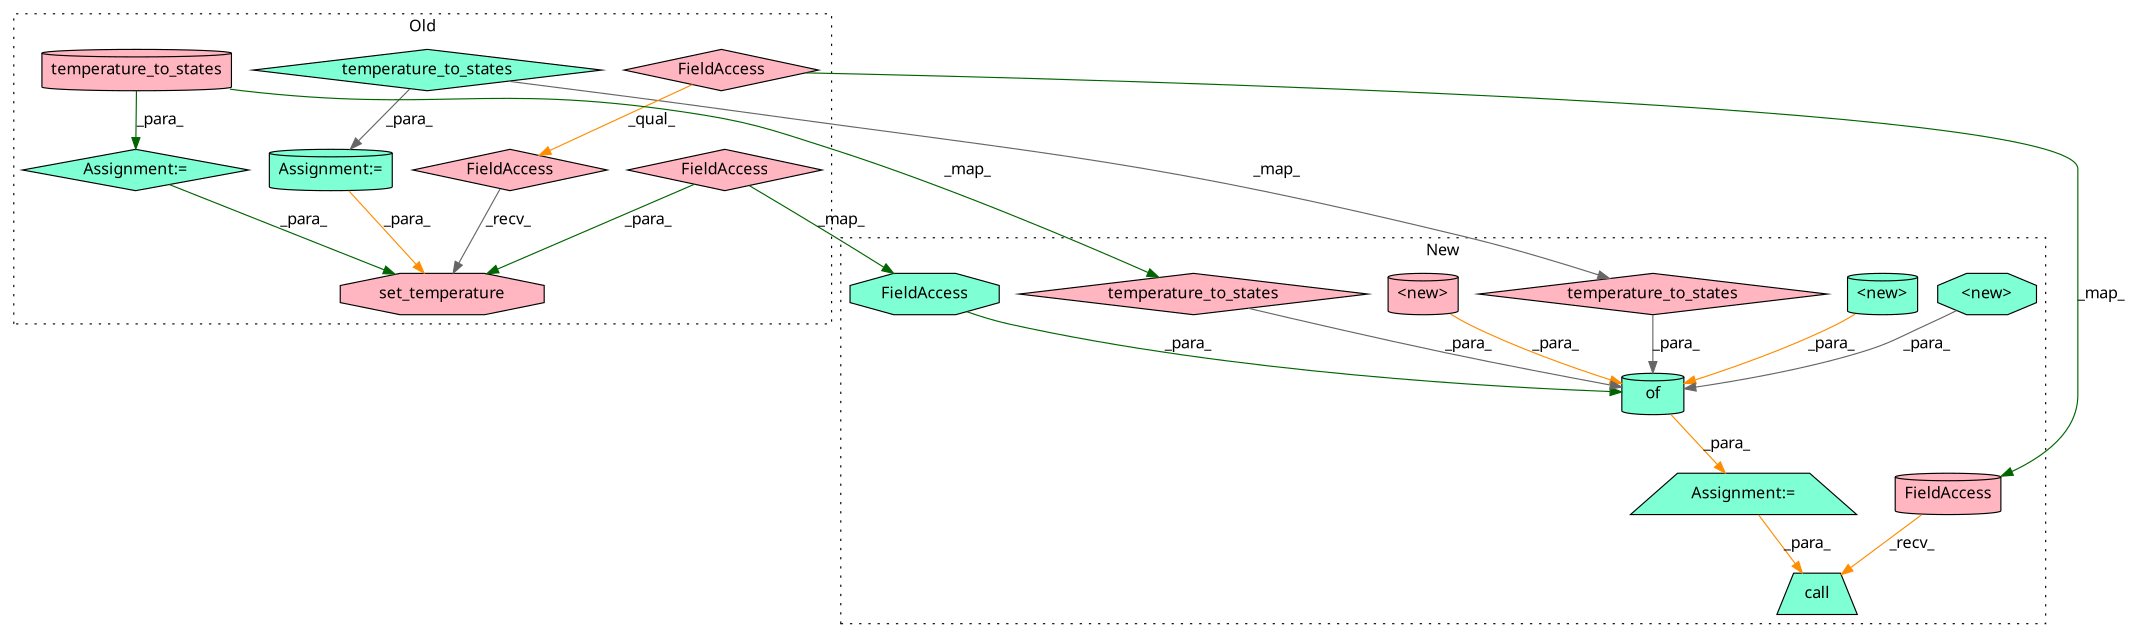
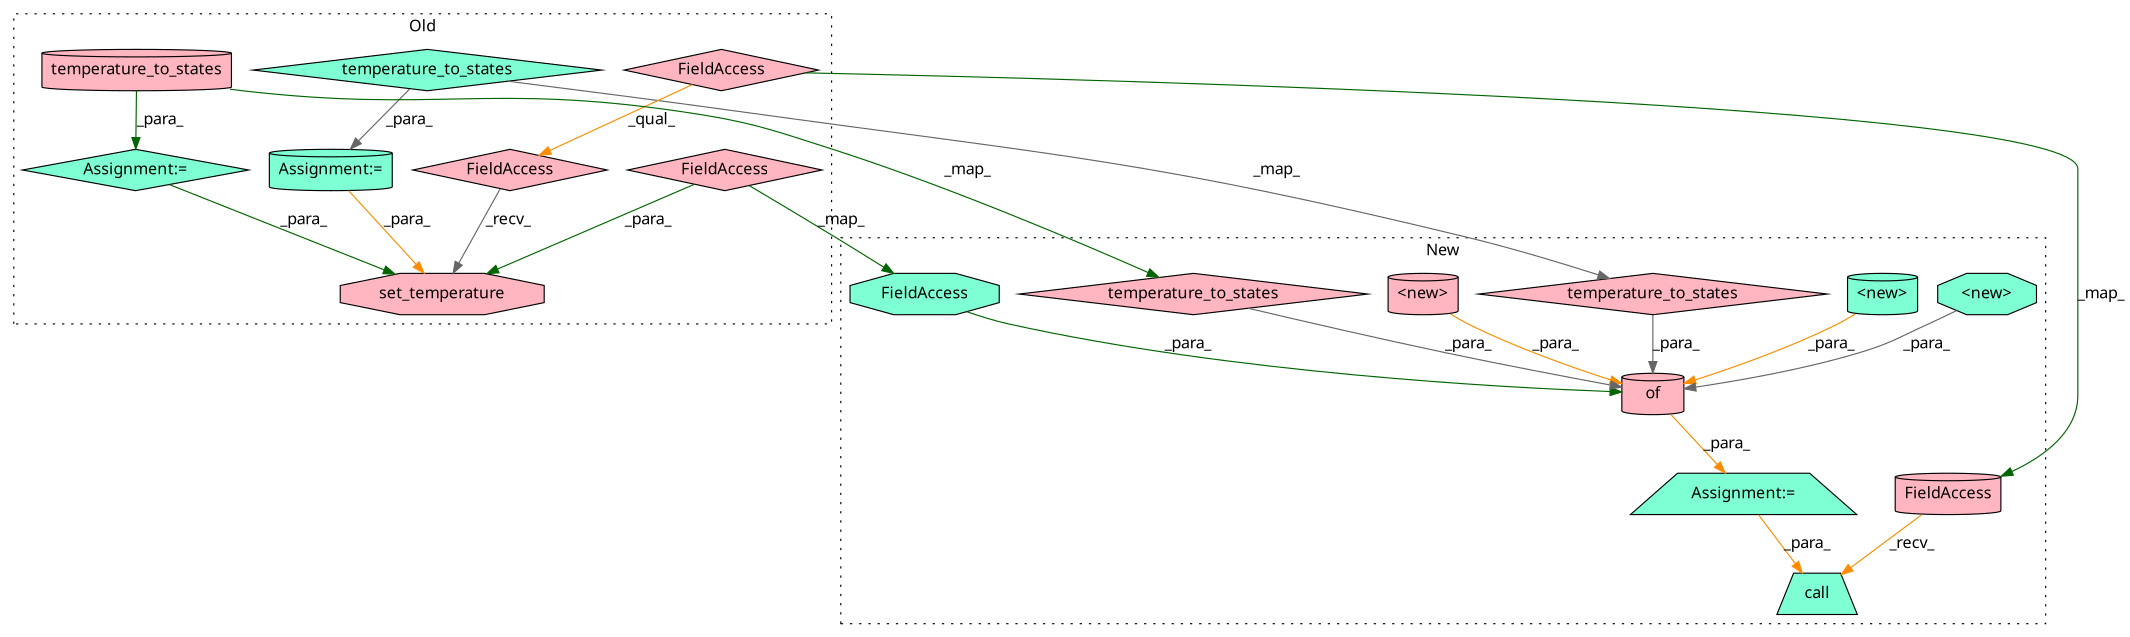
(1653, 394) -> (1653, 394)
